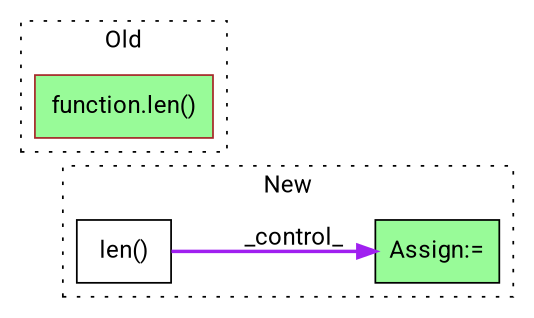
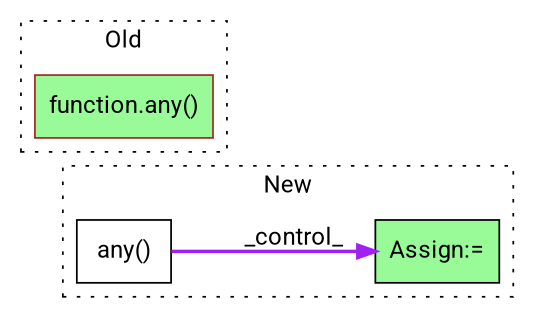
(124, 106) -> (124, 106)
(124, 251) -> (124, 251)
